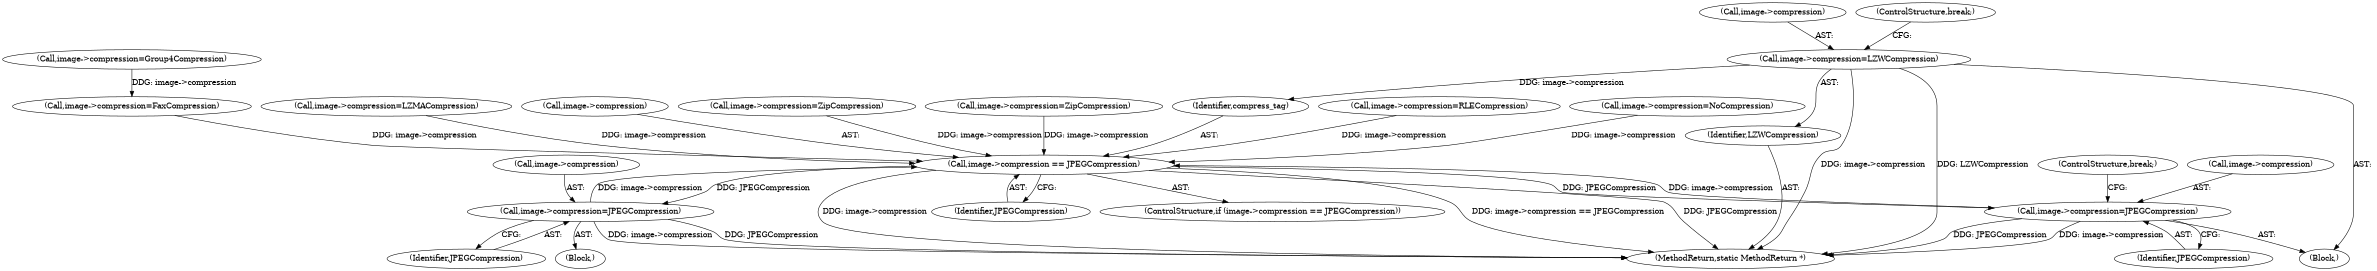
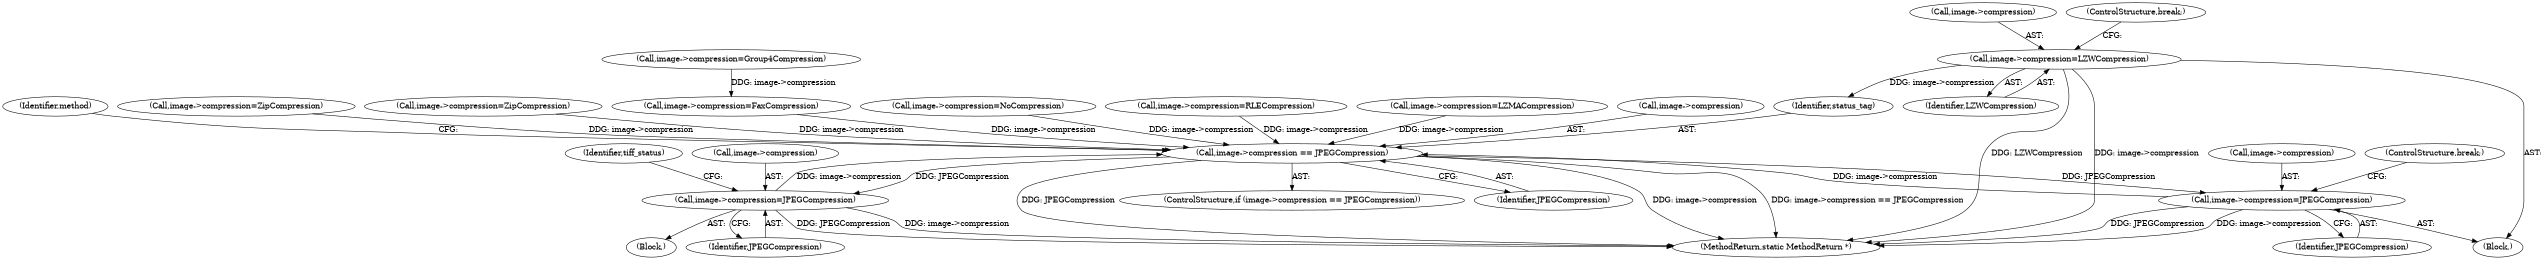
none -> (55, 106)
(1241, 106) -> (1833, 106)
none -> (624, 153)
(1782, 194) -> (2026, 87)
